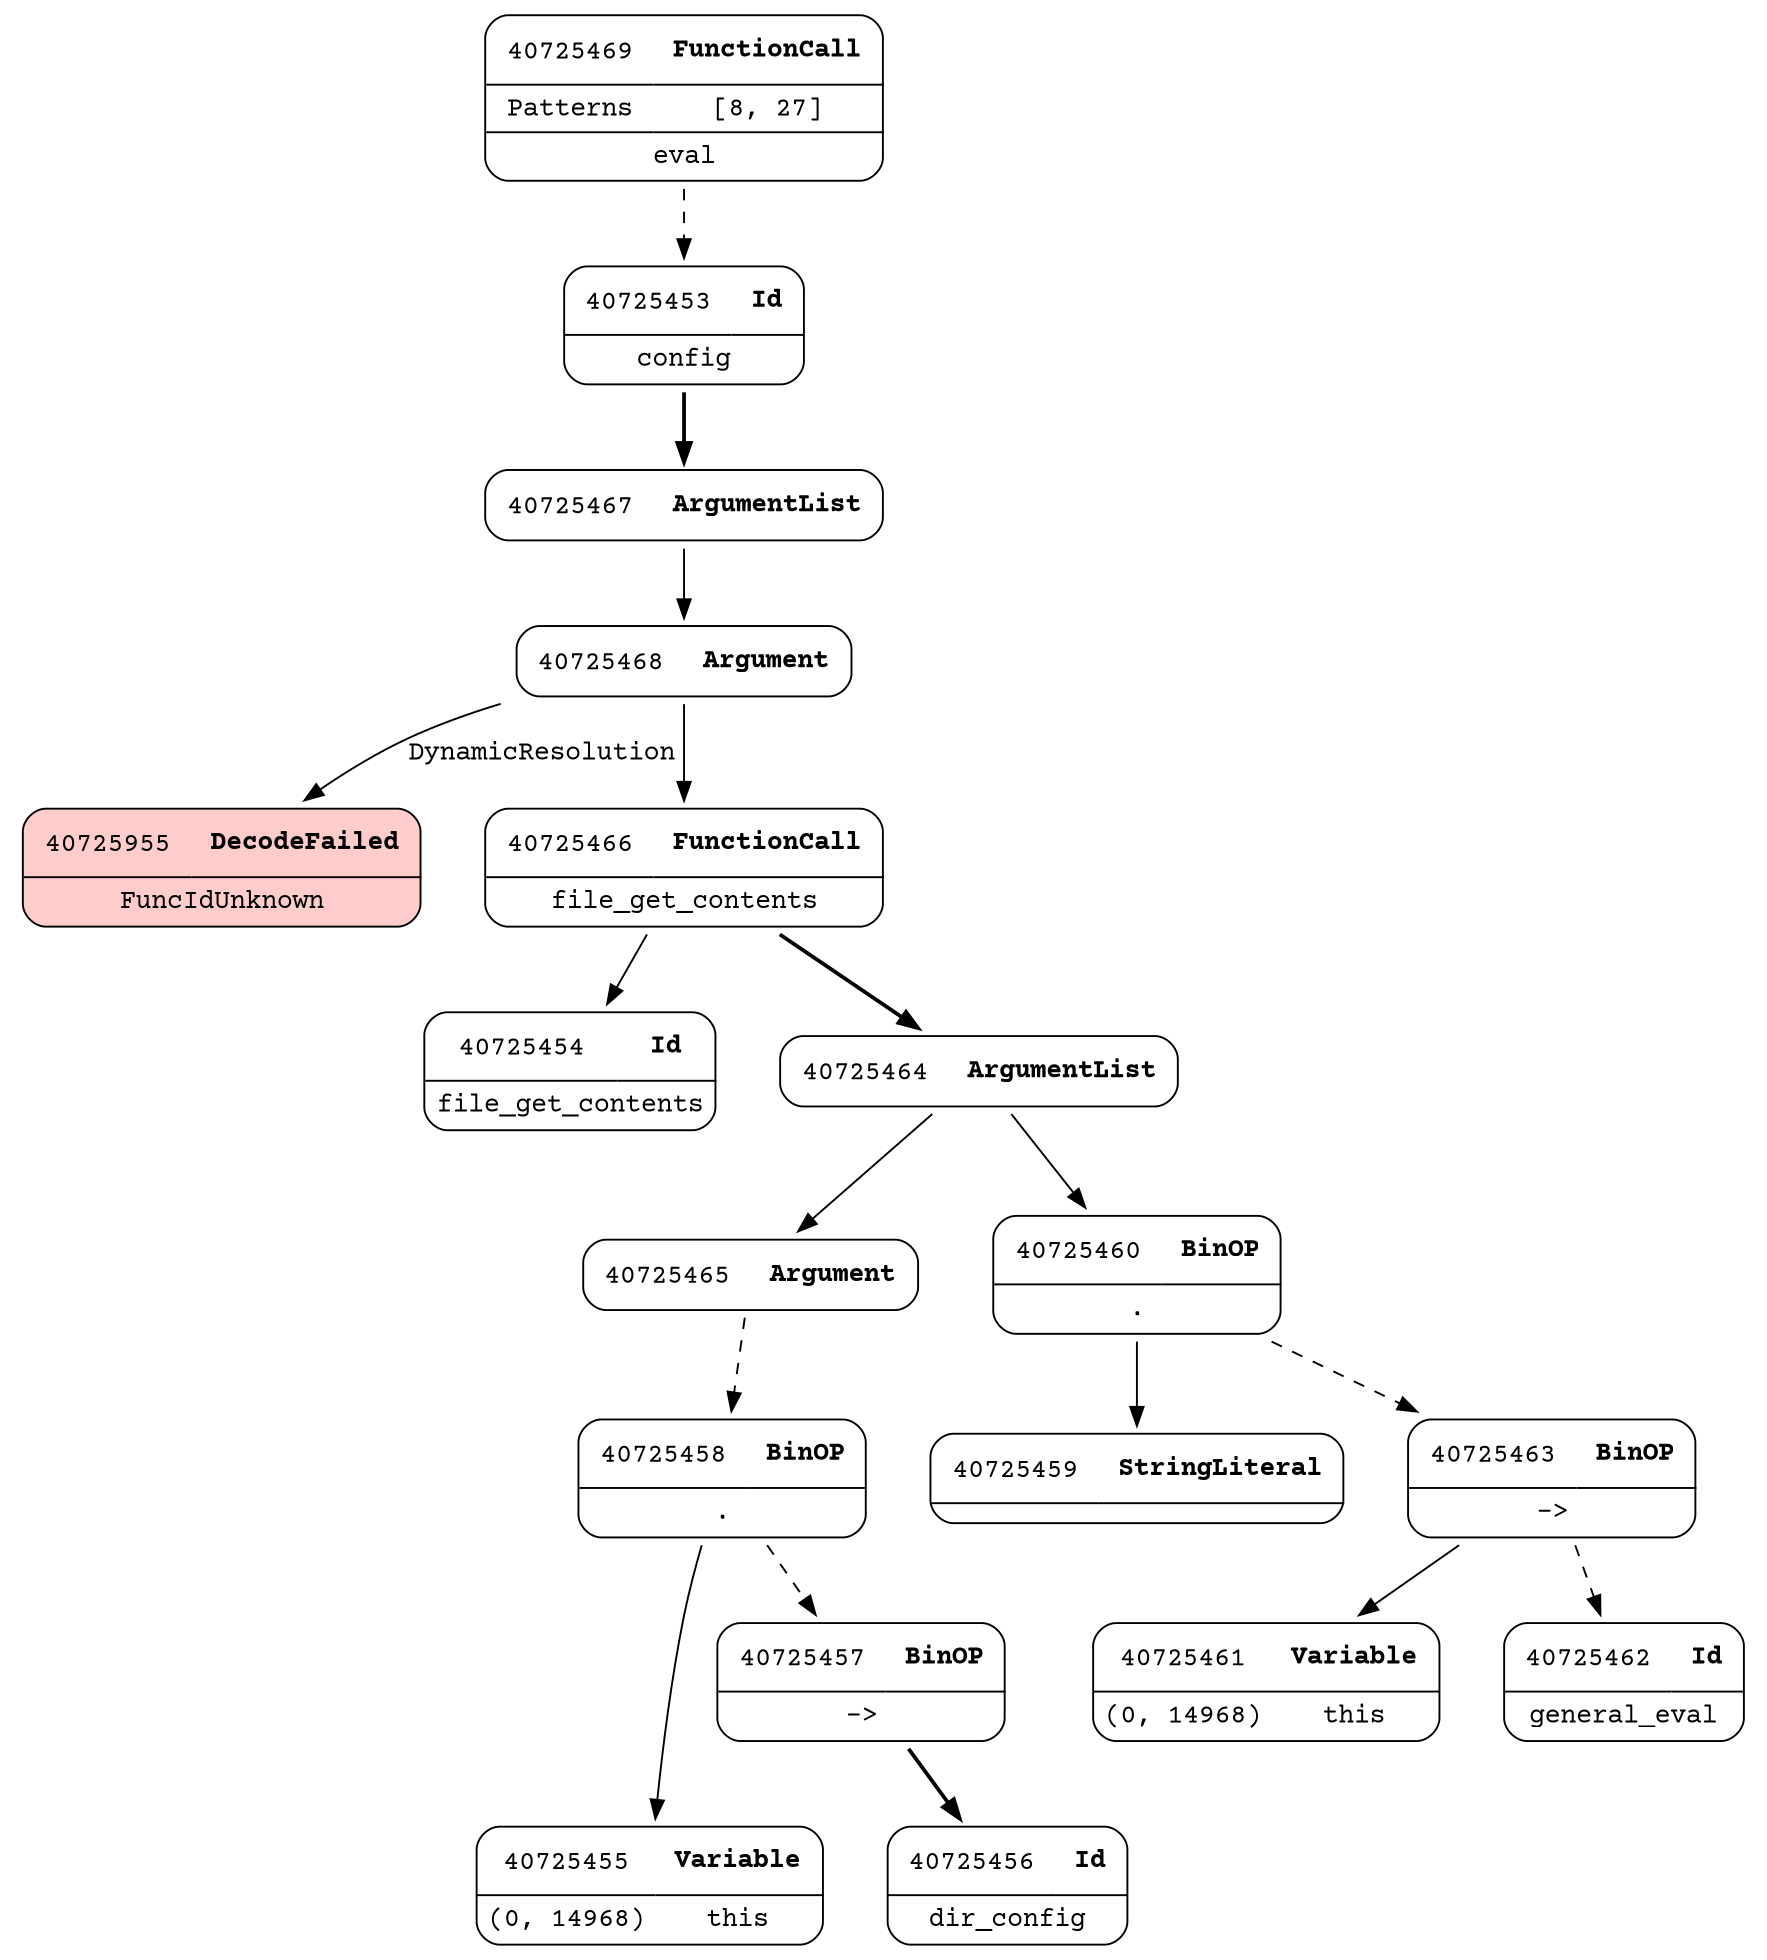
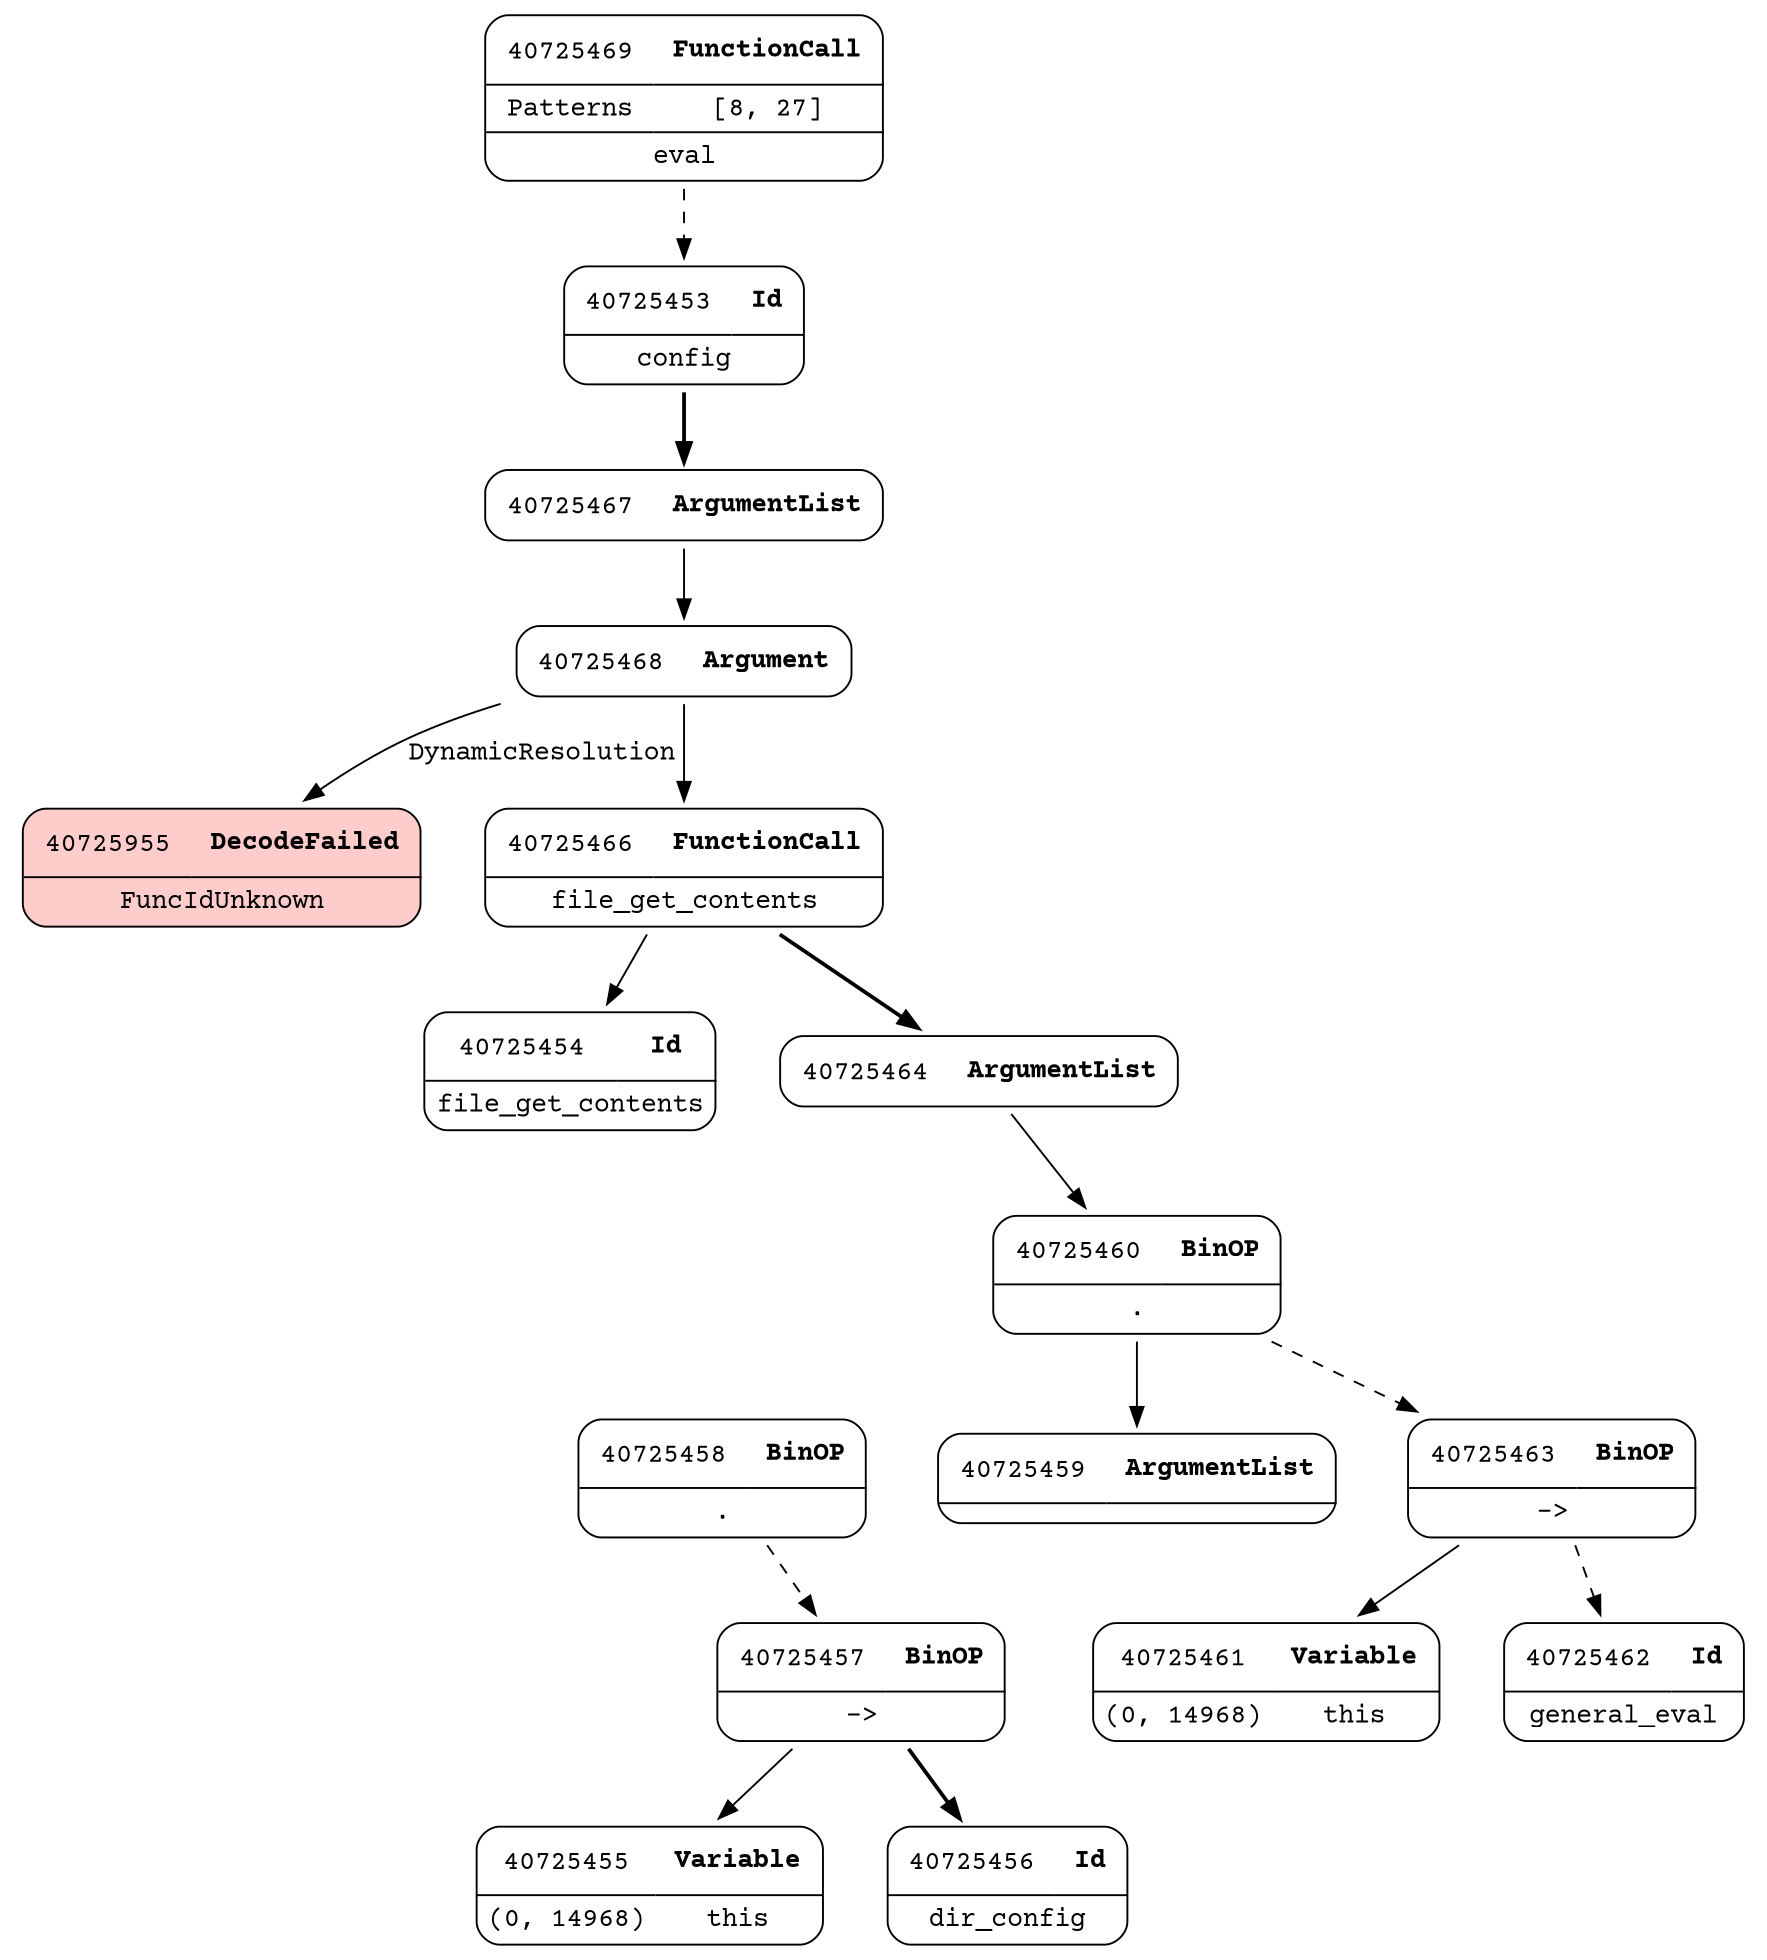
(751, 1275) -> none
(1221, 1467) -> (1221, 1467)
(674, 1671) -> (763, 1777)
